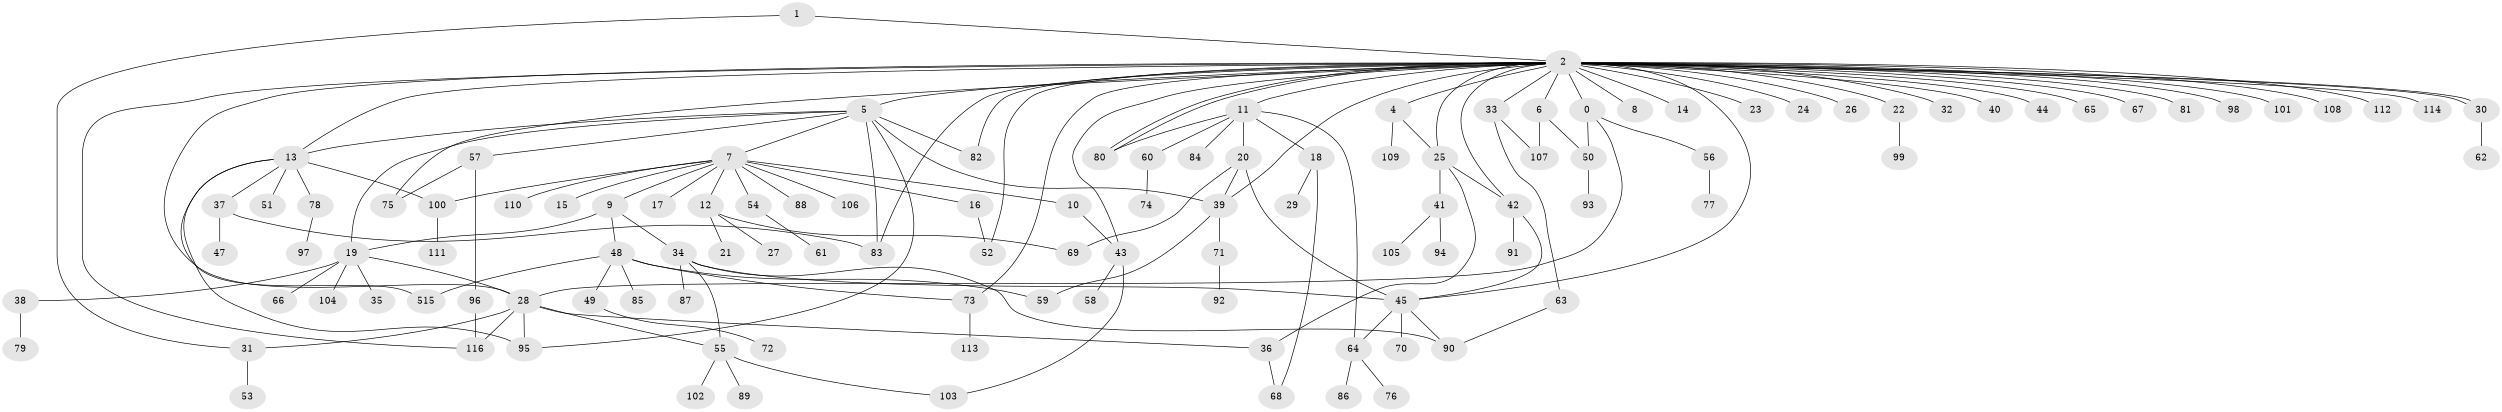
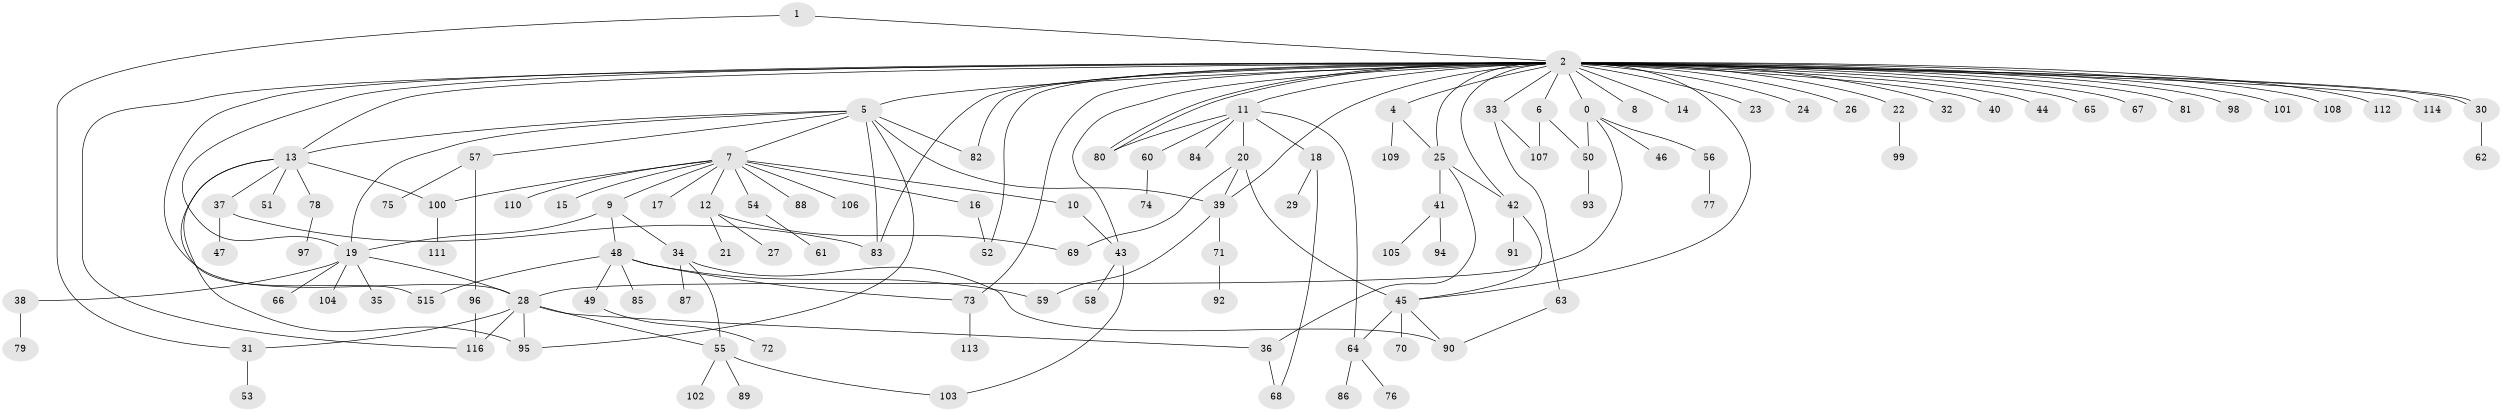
(901, 94) -> (479, 83)
none -> (1662, 158)
(1158, 287) -> none
